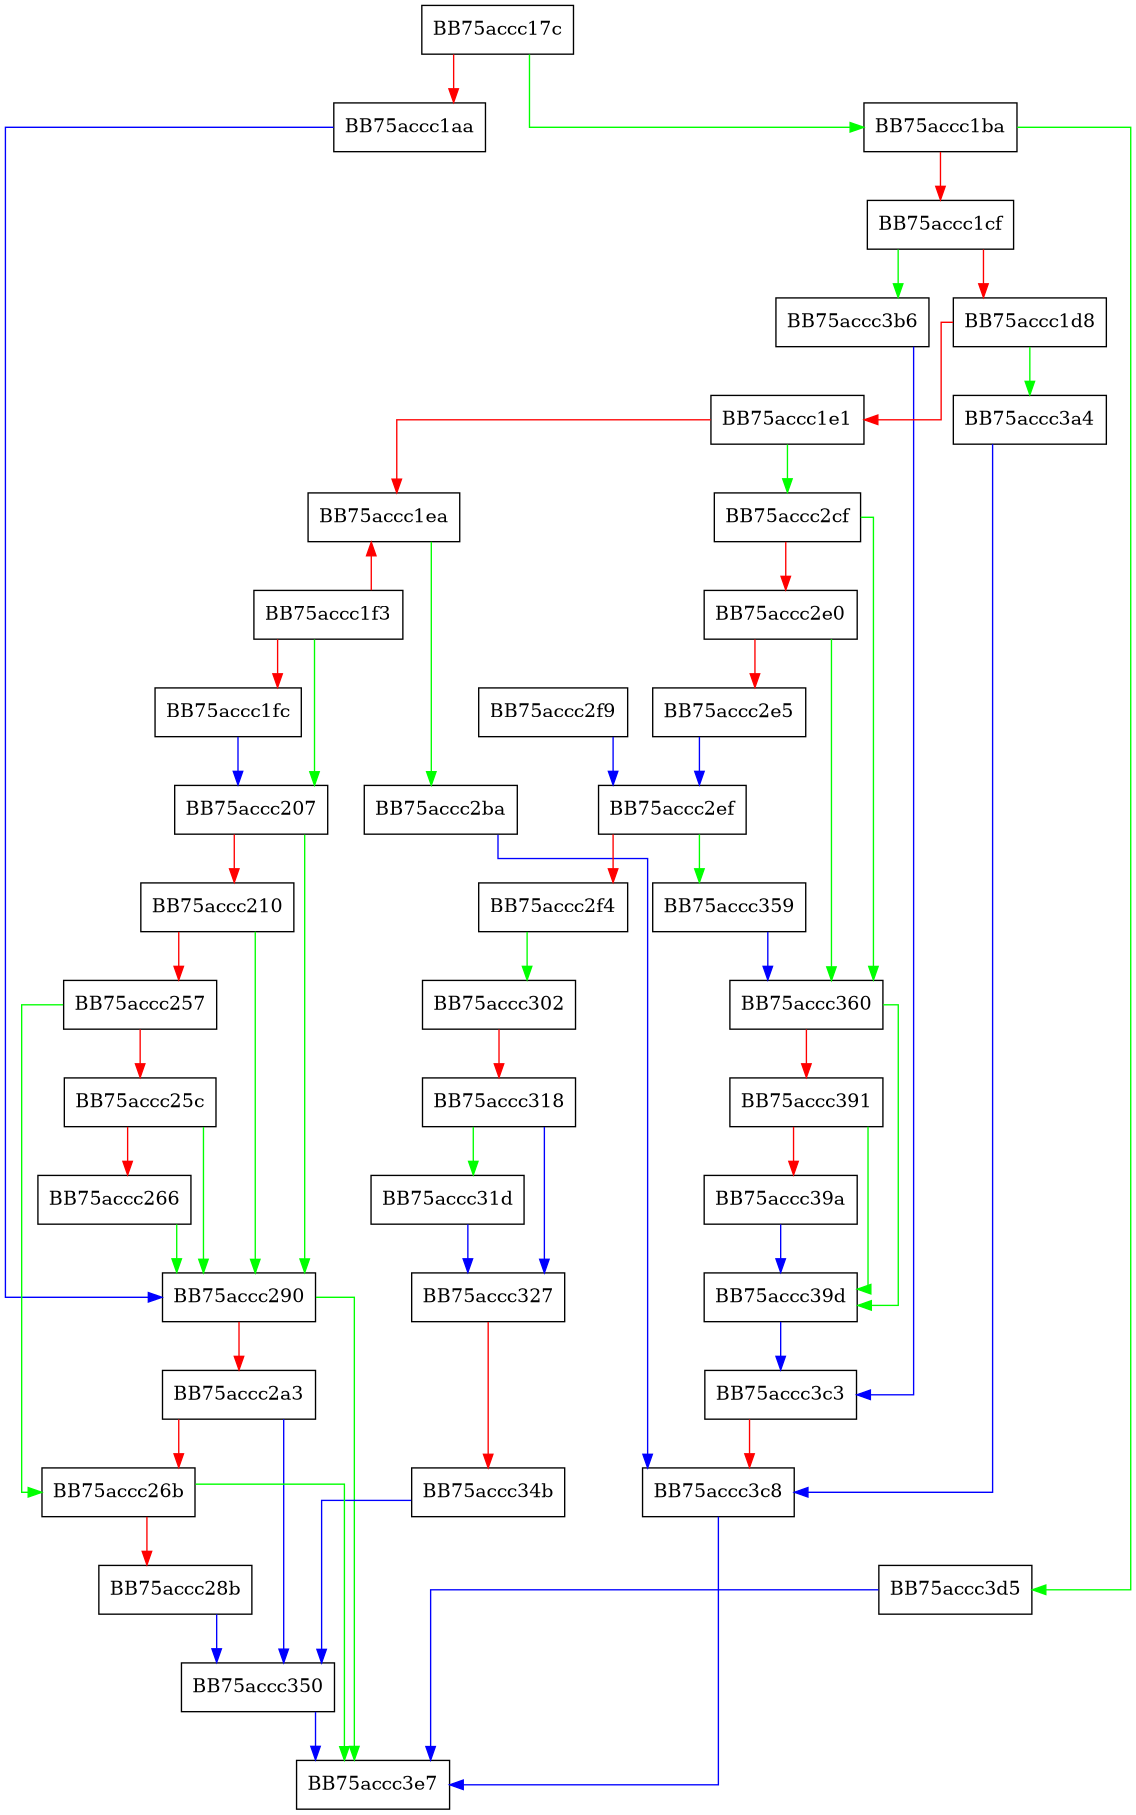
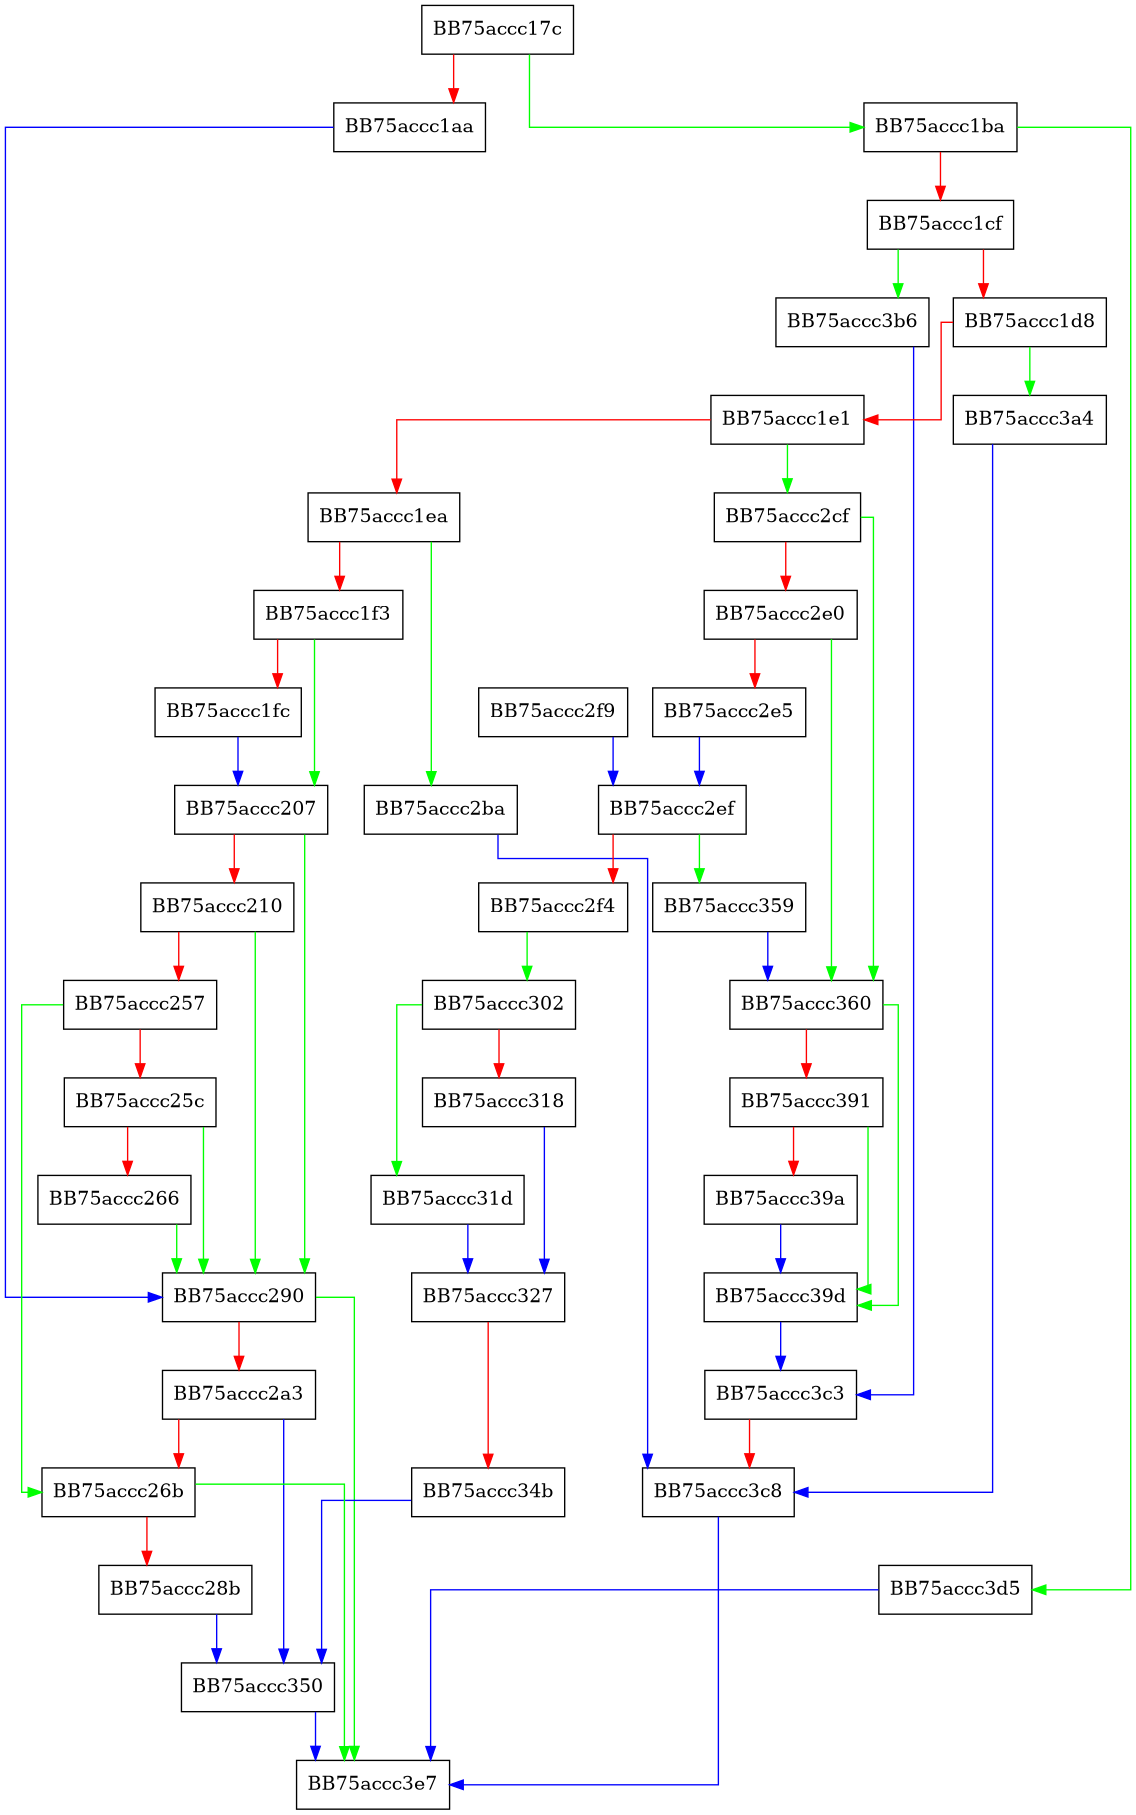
(371, 573) -> (340, 559)
(473, 1144) -> (397, 1071)
